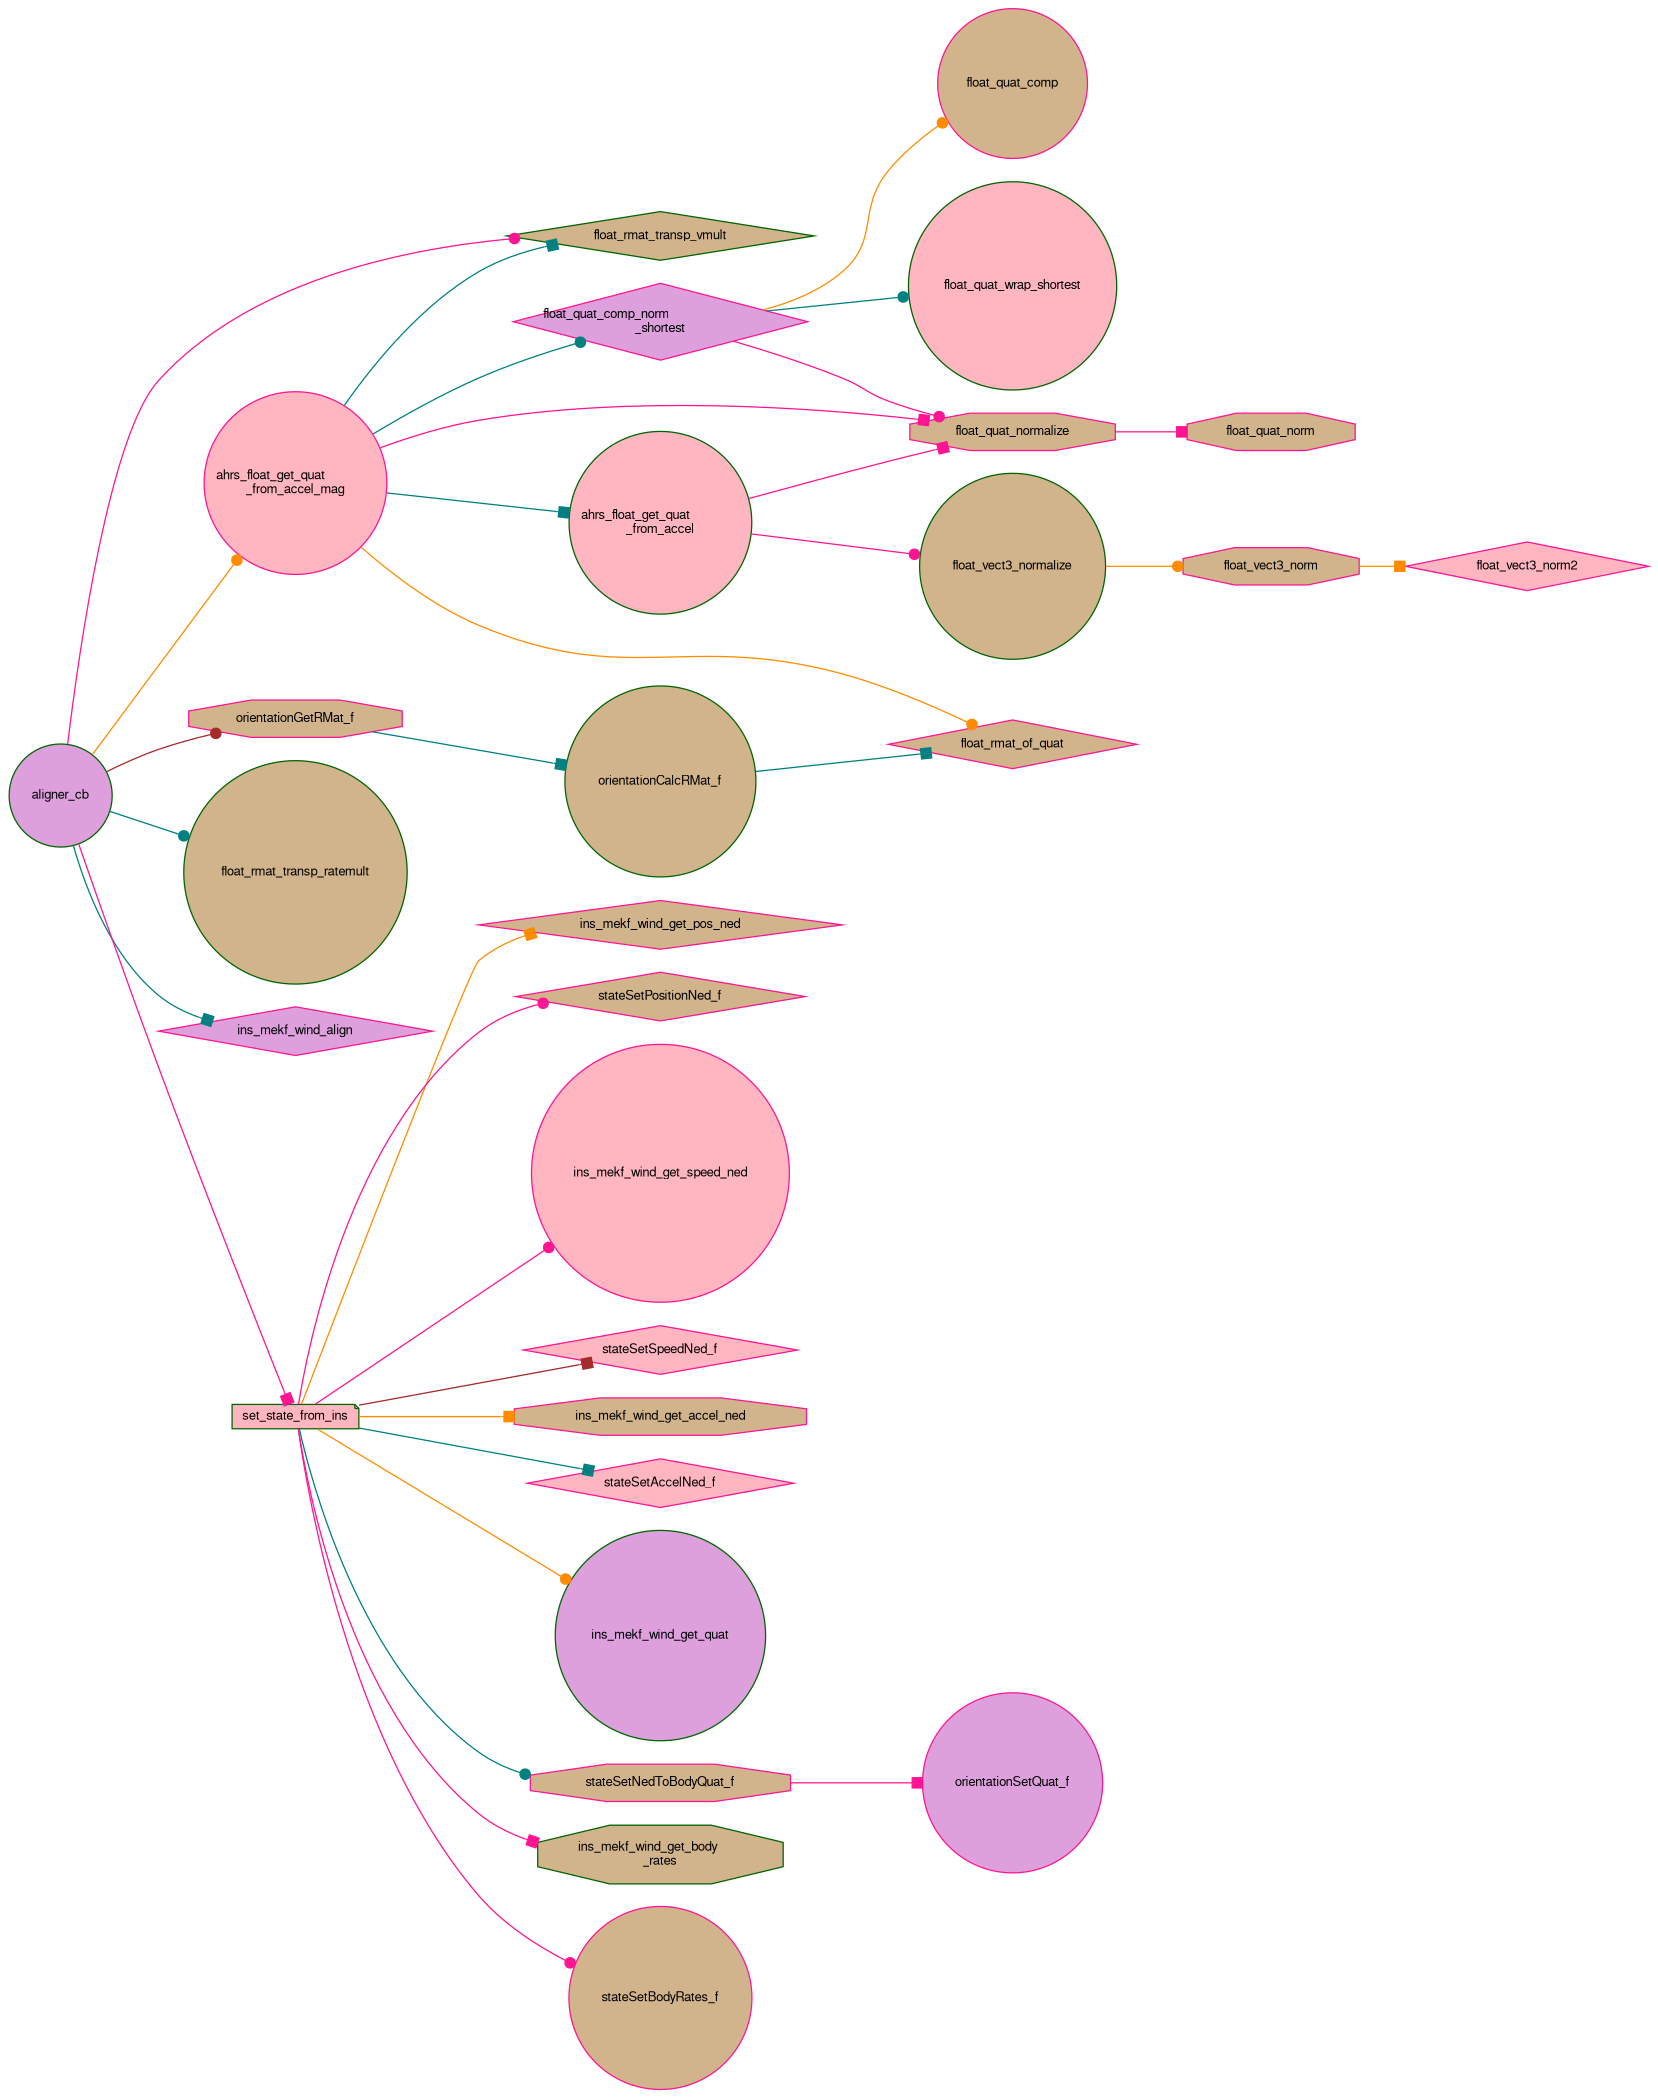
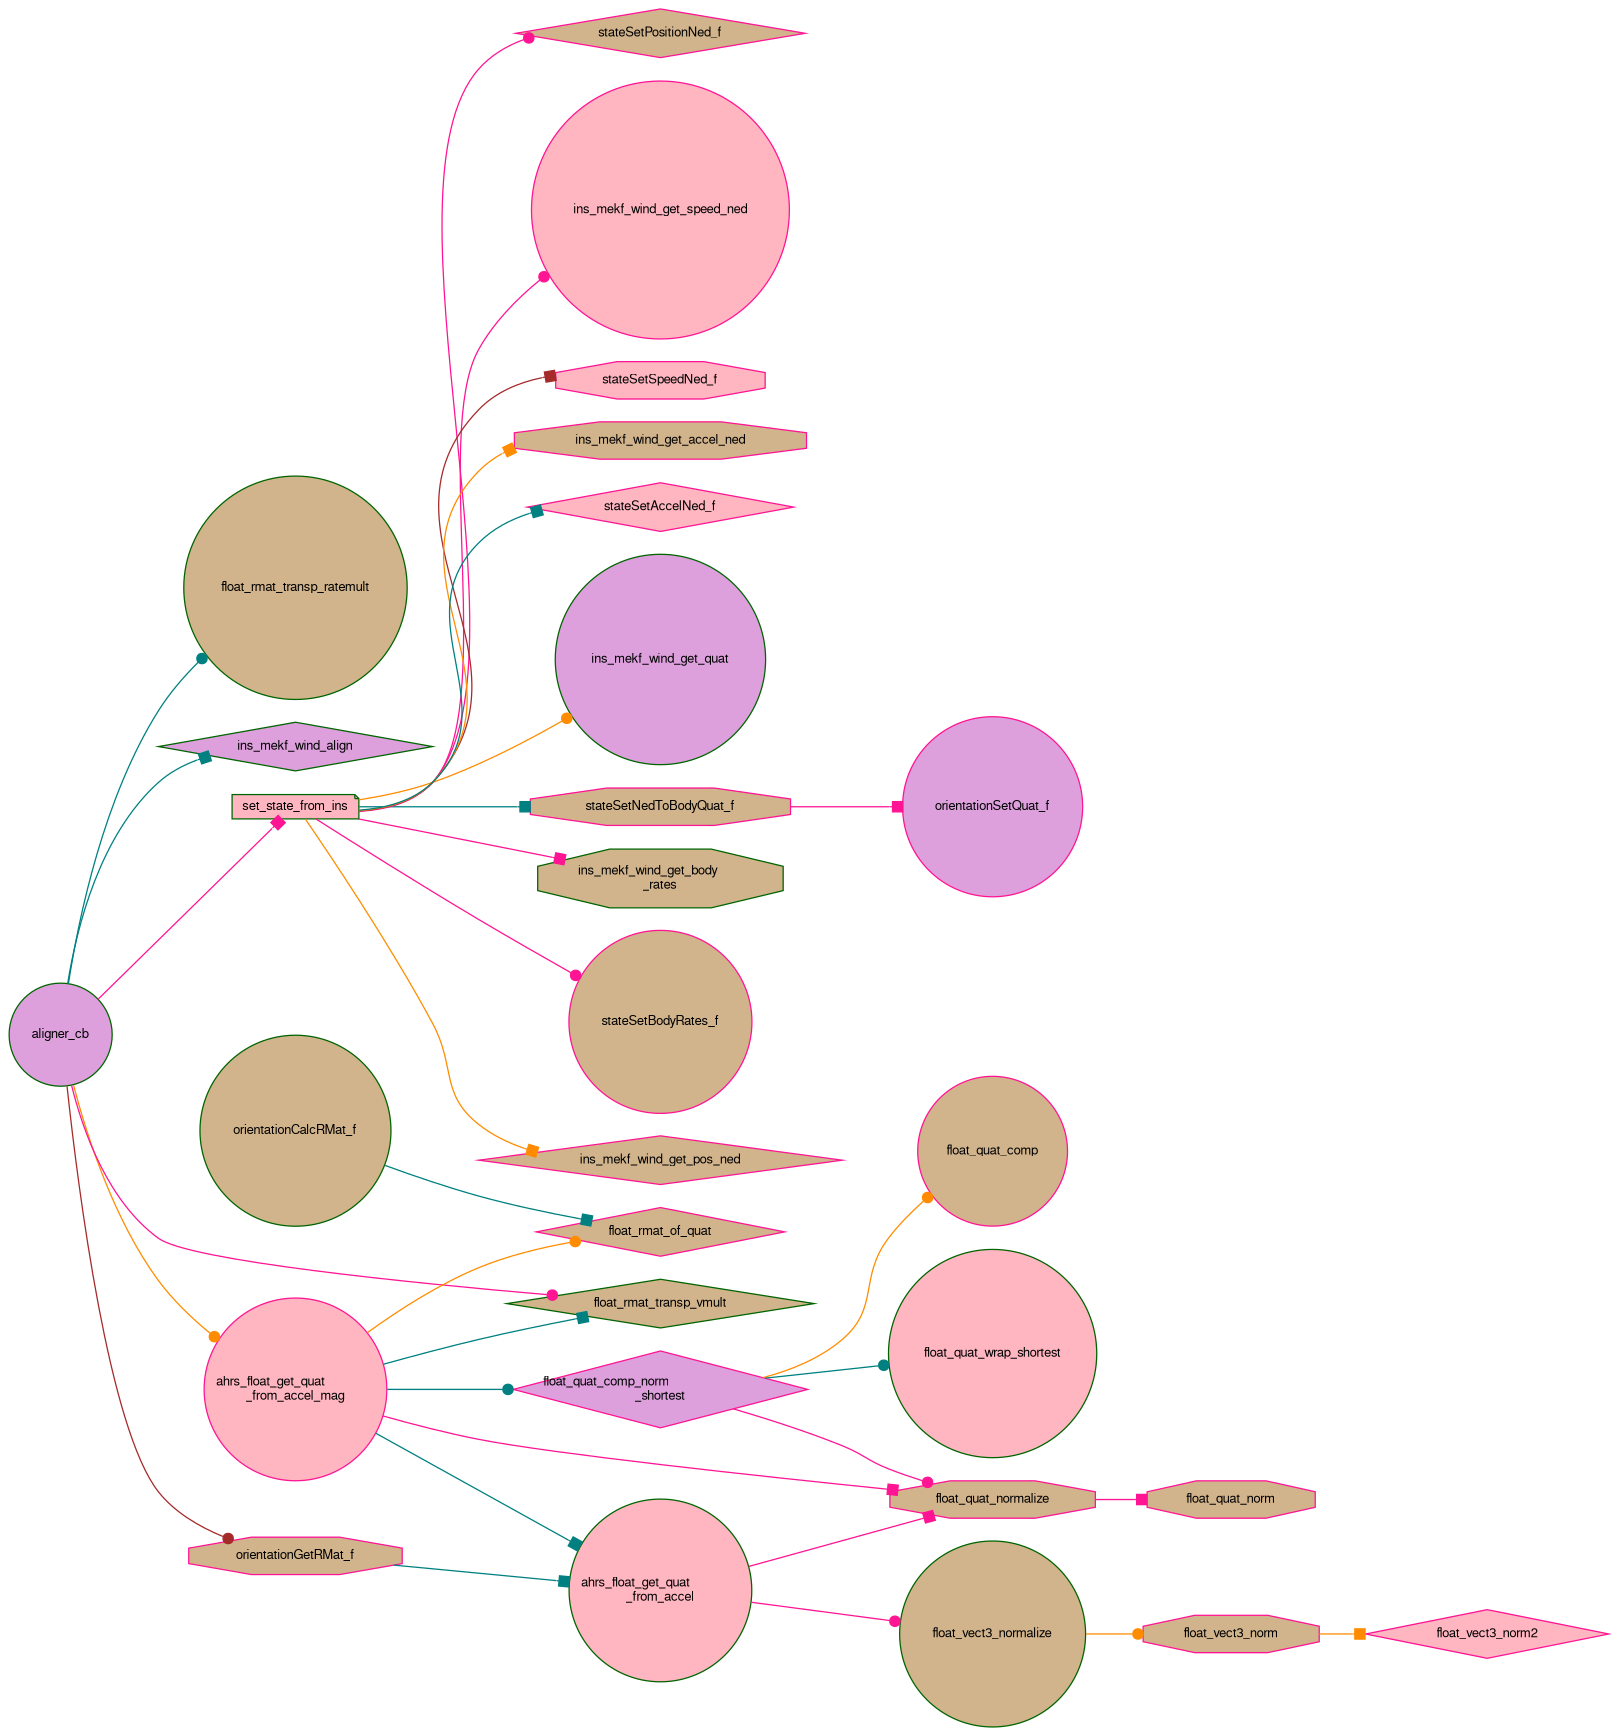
(463, 747) -> (475, 1573)
(295, 1031) -> (295, 747)
(660, 1350) -> (660, 380)
(373, 1627) -> (438, 807)
